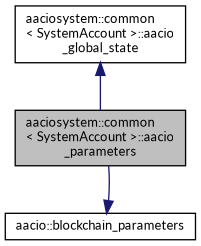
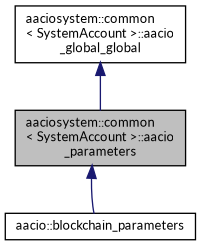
(100, 34) -> (100, 34)
(109, 183) -> (92, 196)
